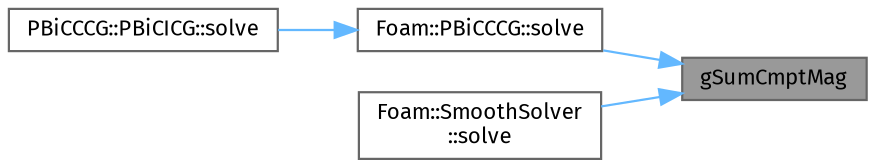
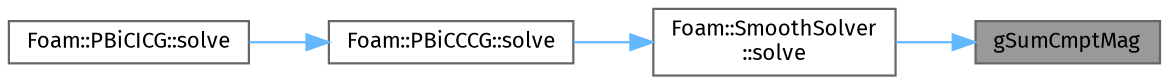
(143, 30) -> (129, 42)
(632, 55) -> (602, 42)
